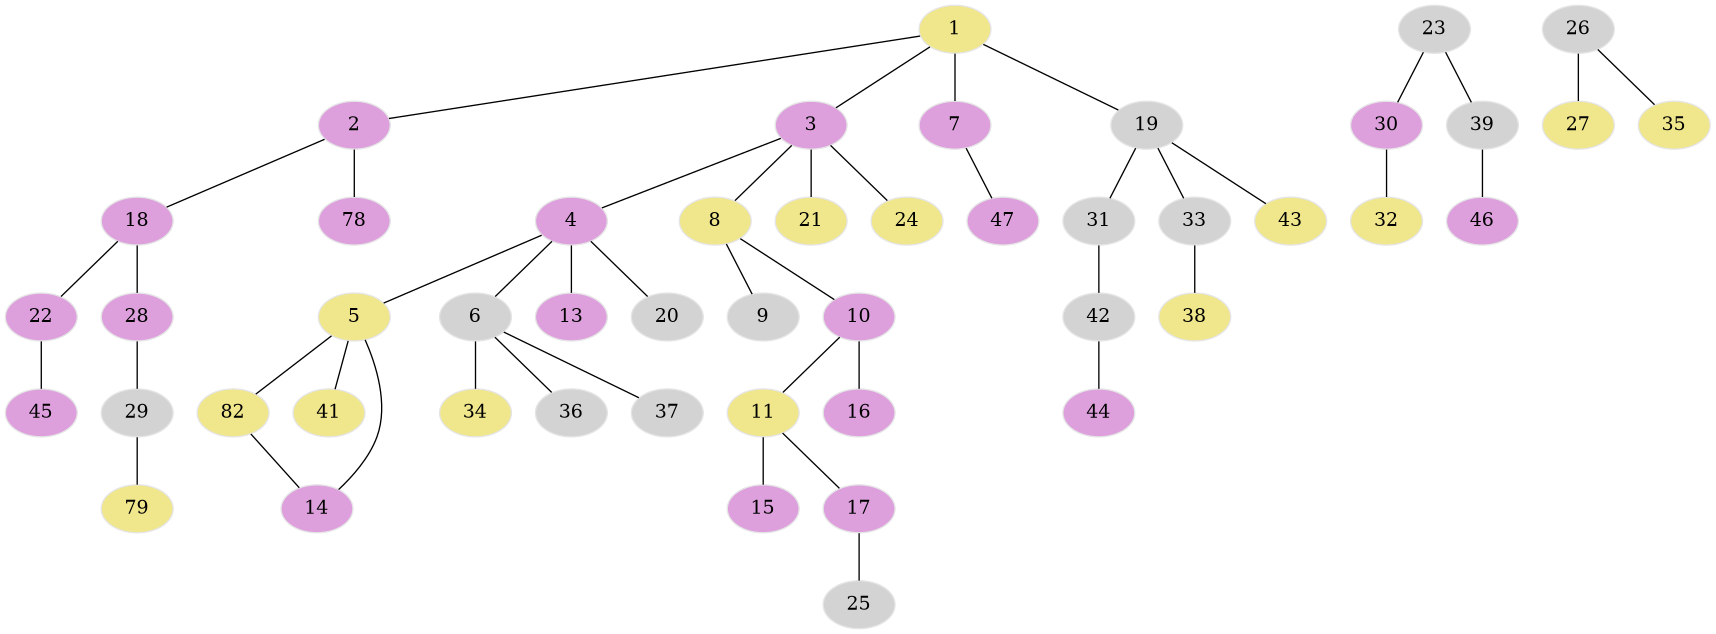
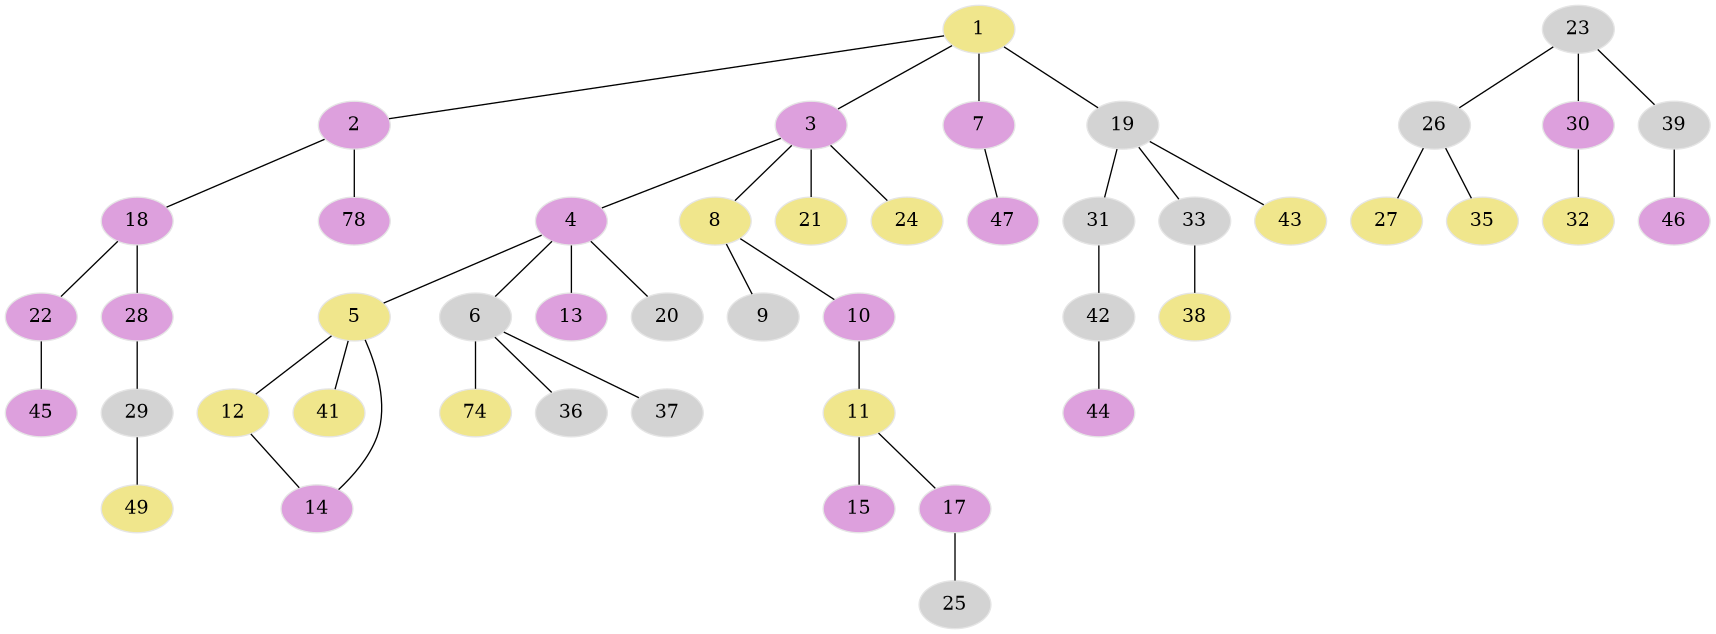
none -> (1506, 77)
(233, 413) -> (233, 413)
(476, 413) -> (476, 413)
(859, 413) -> none
(137, 509) -> (137, 509)
